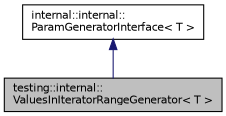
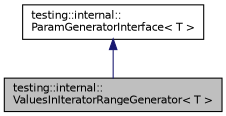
(113, 22) -> (113, 22)
